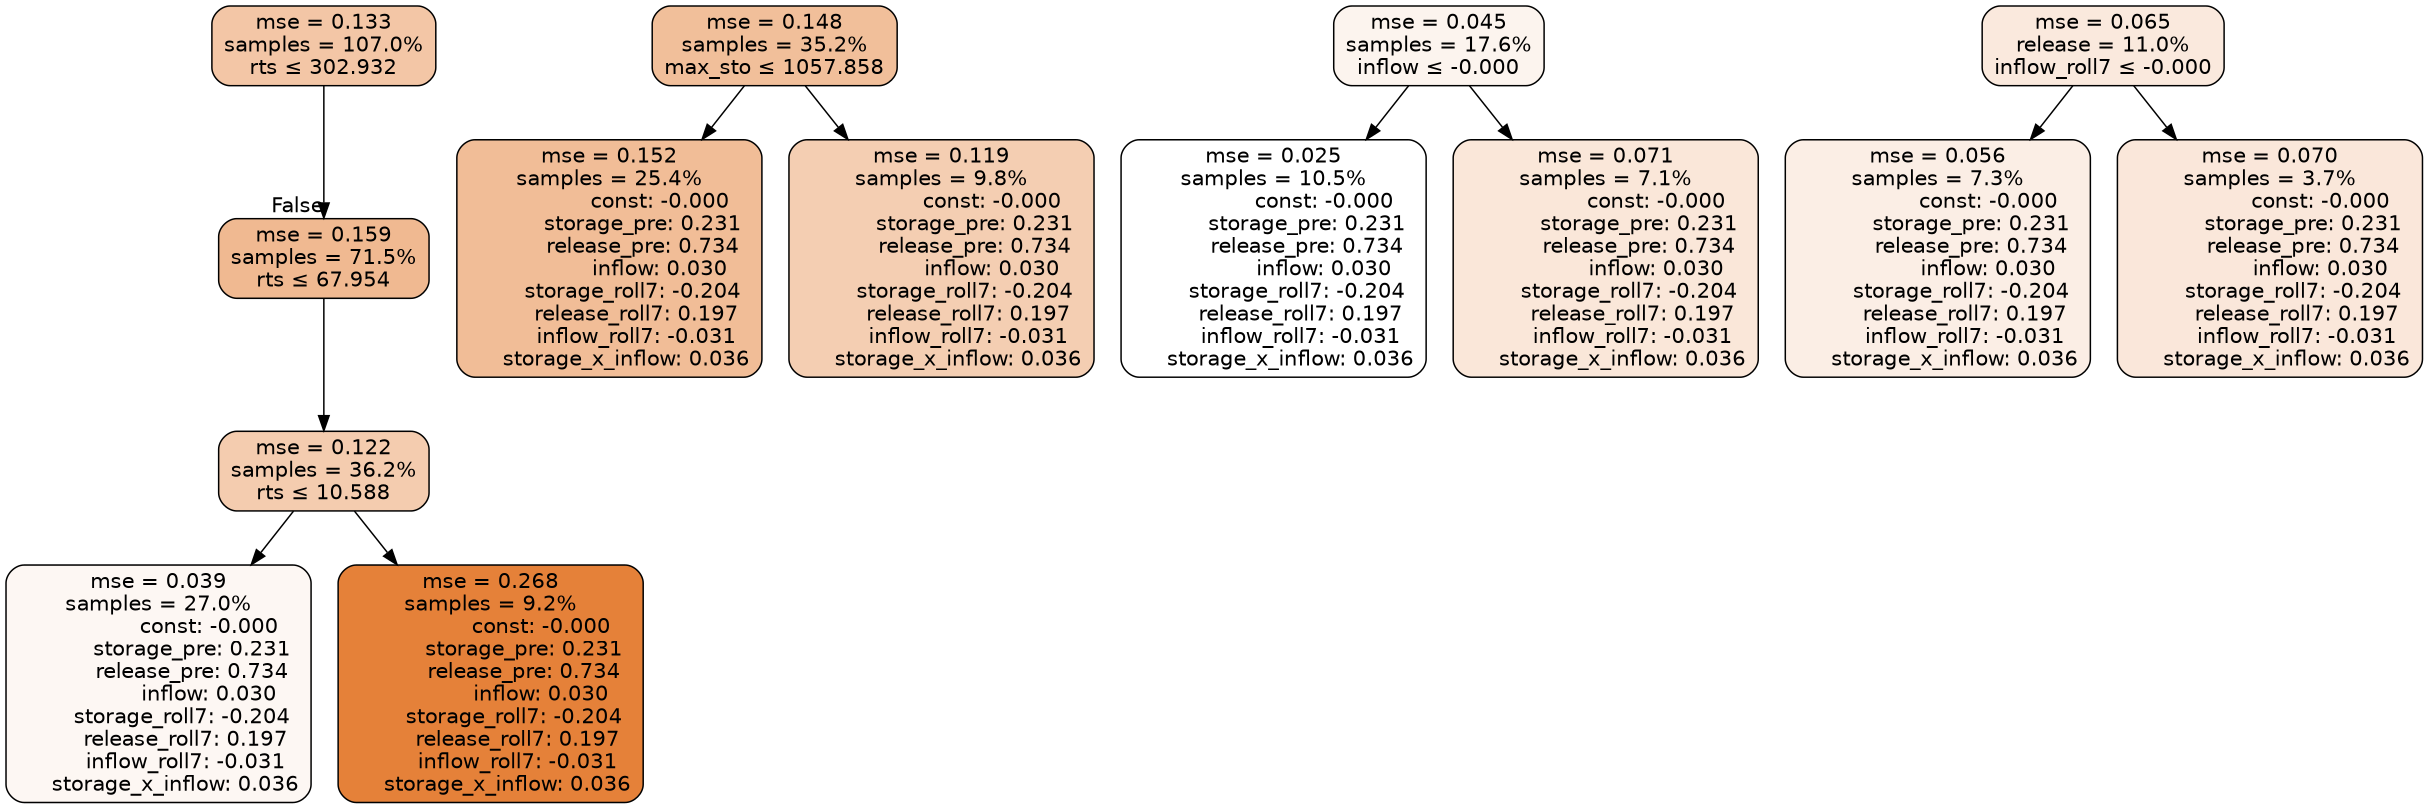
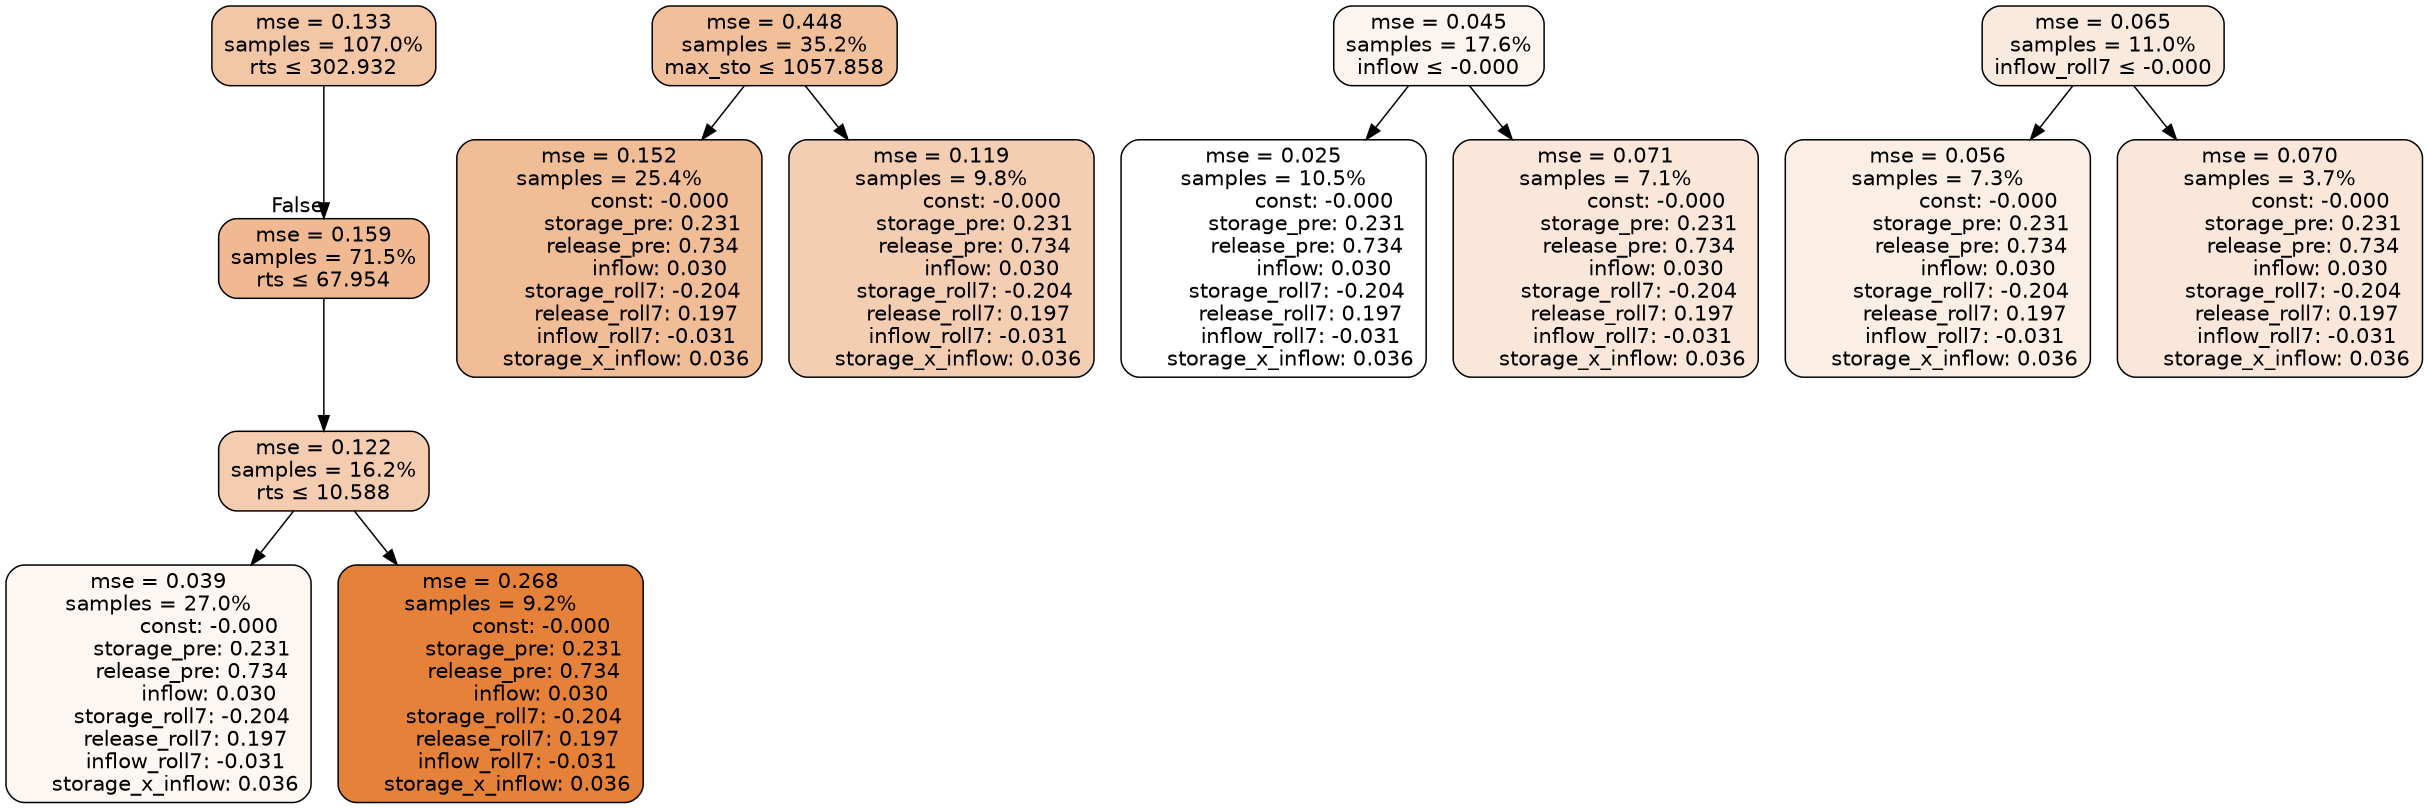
(775, 46) -> (775, 46)
(2103, 46) -> (2103, 46)
(324, 471) -> (324, 471)
